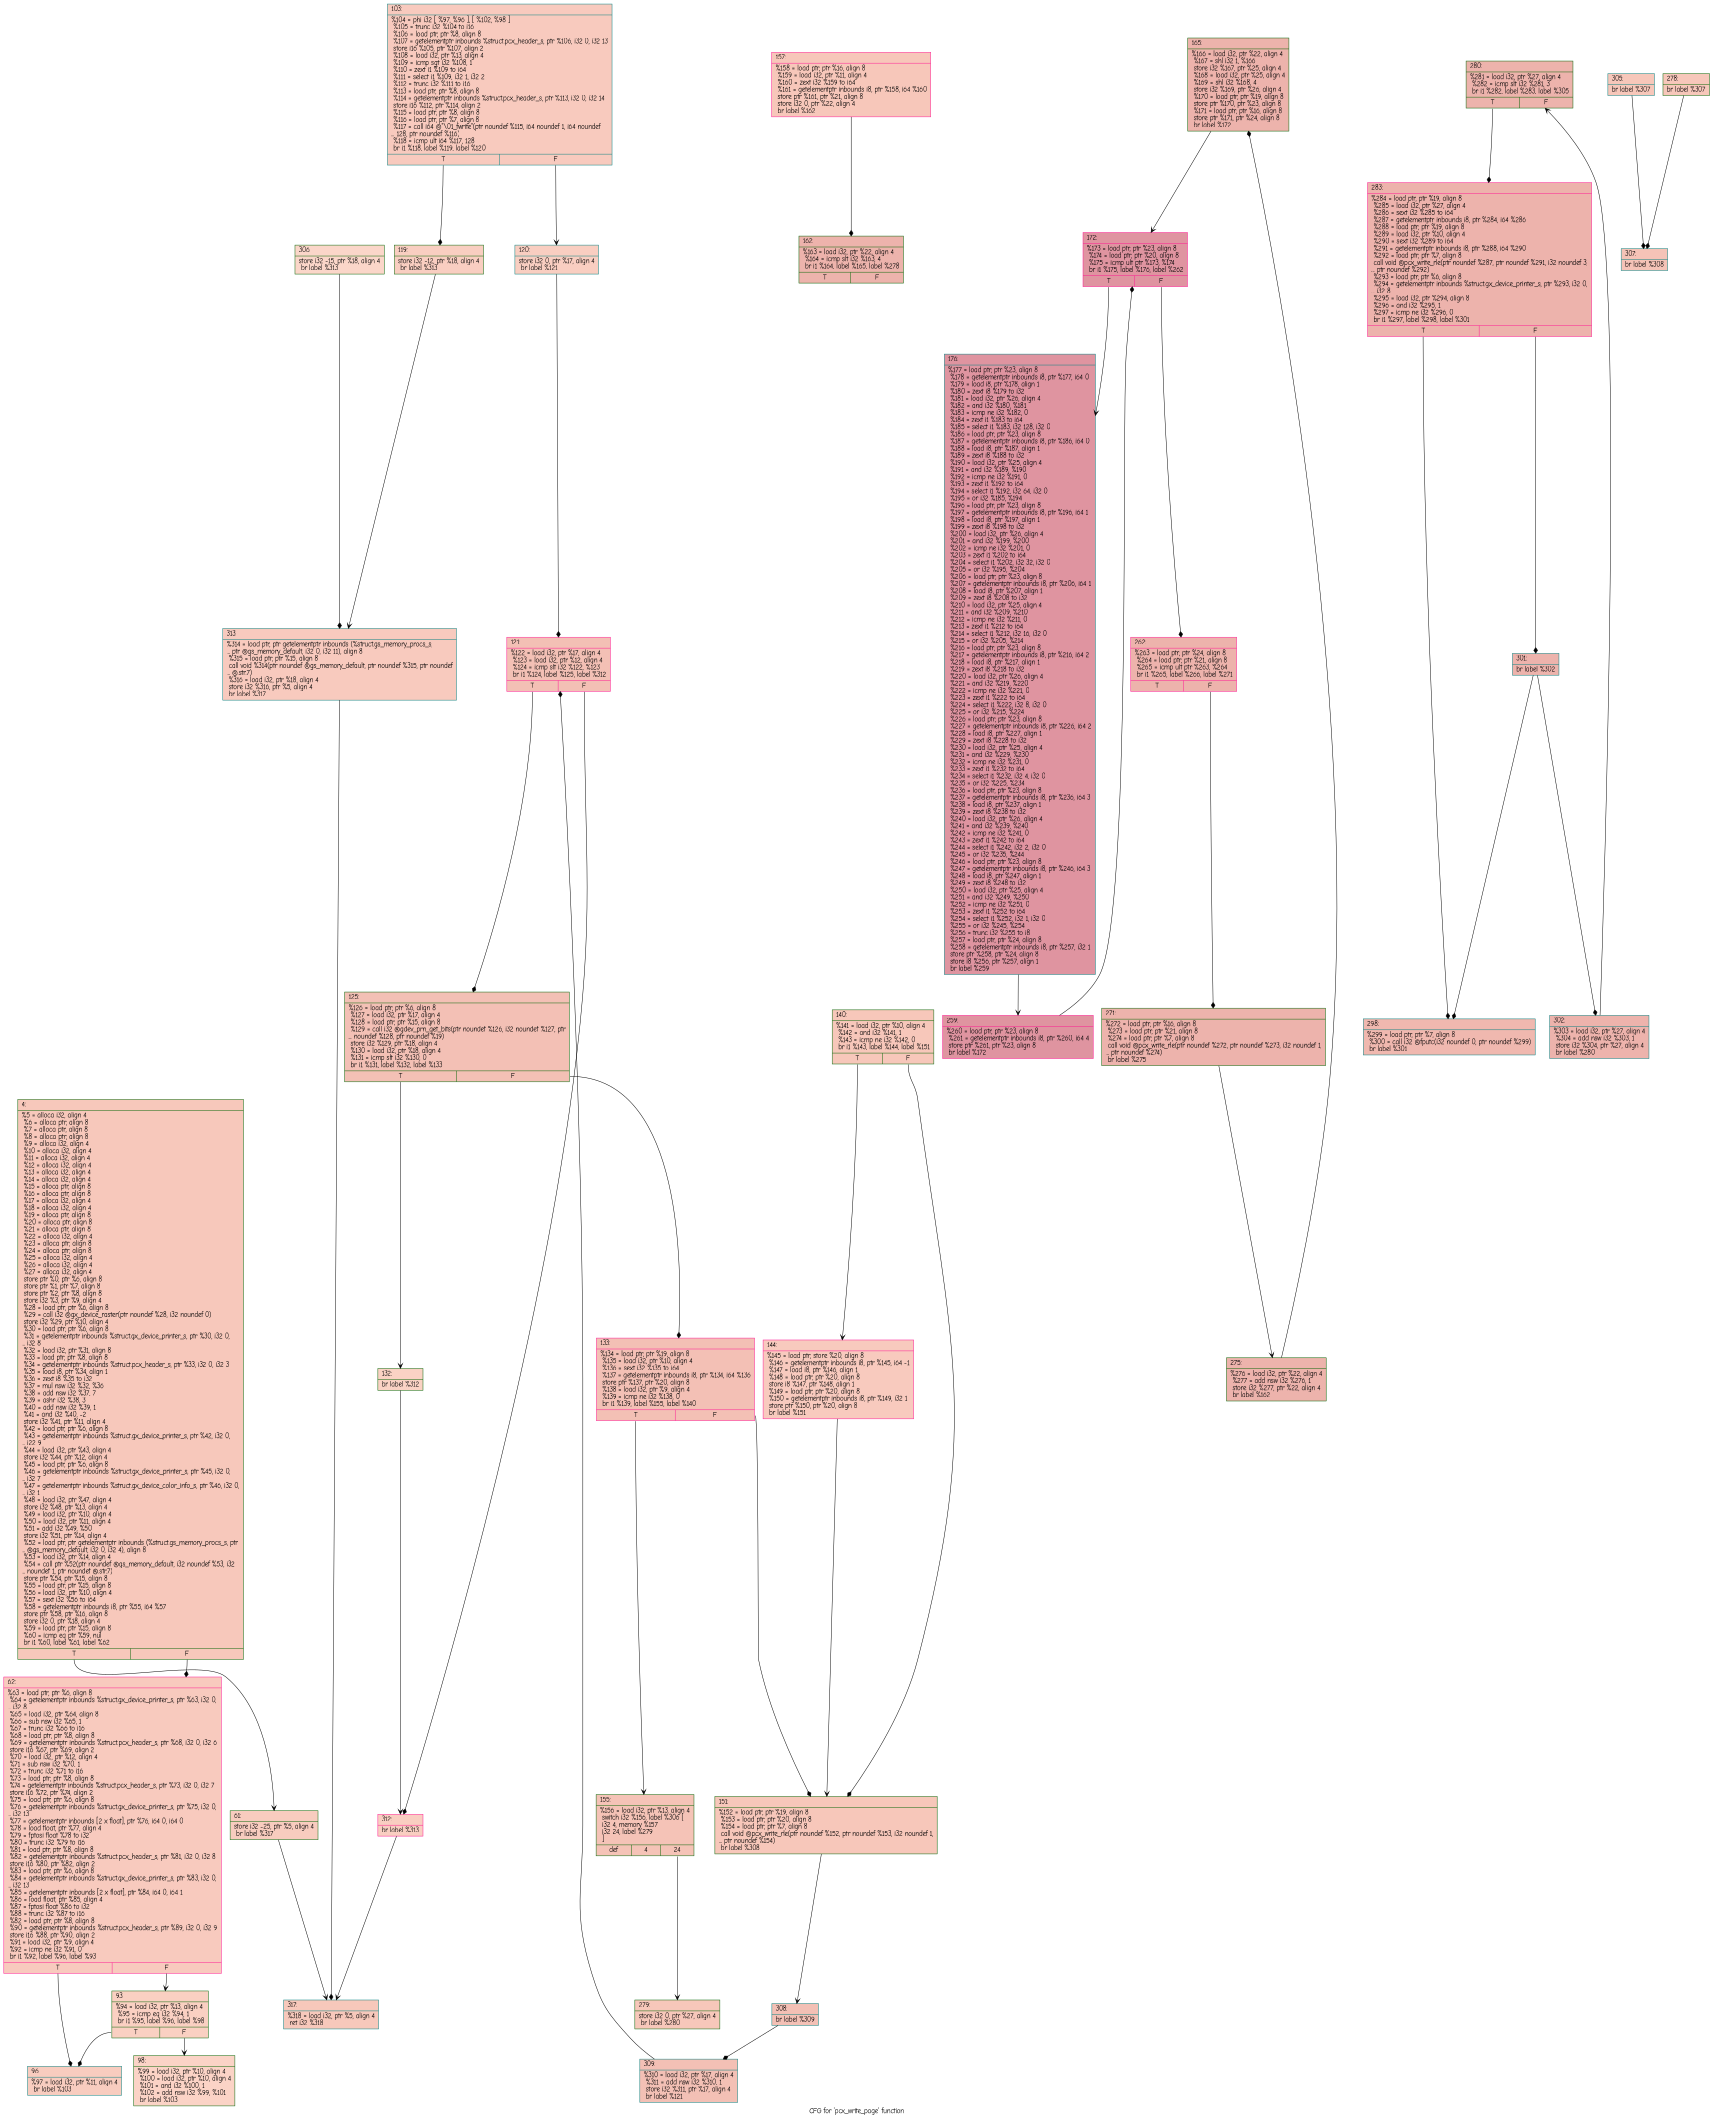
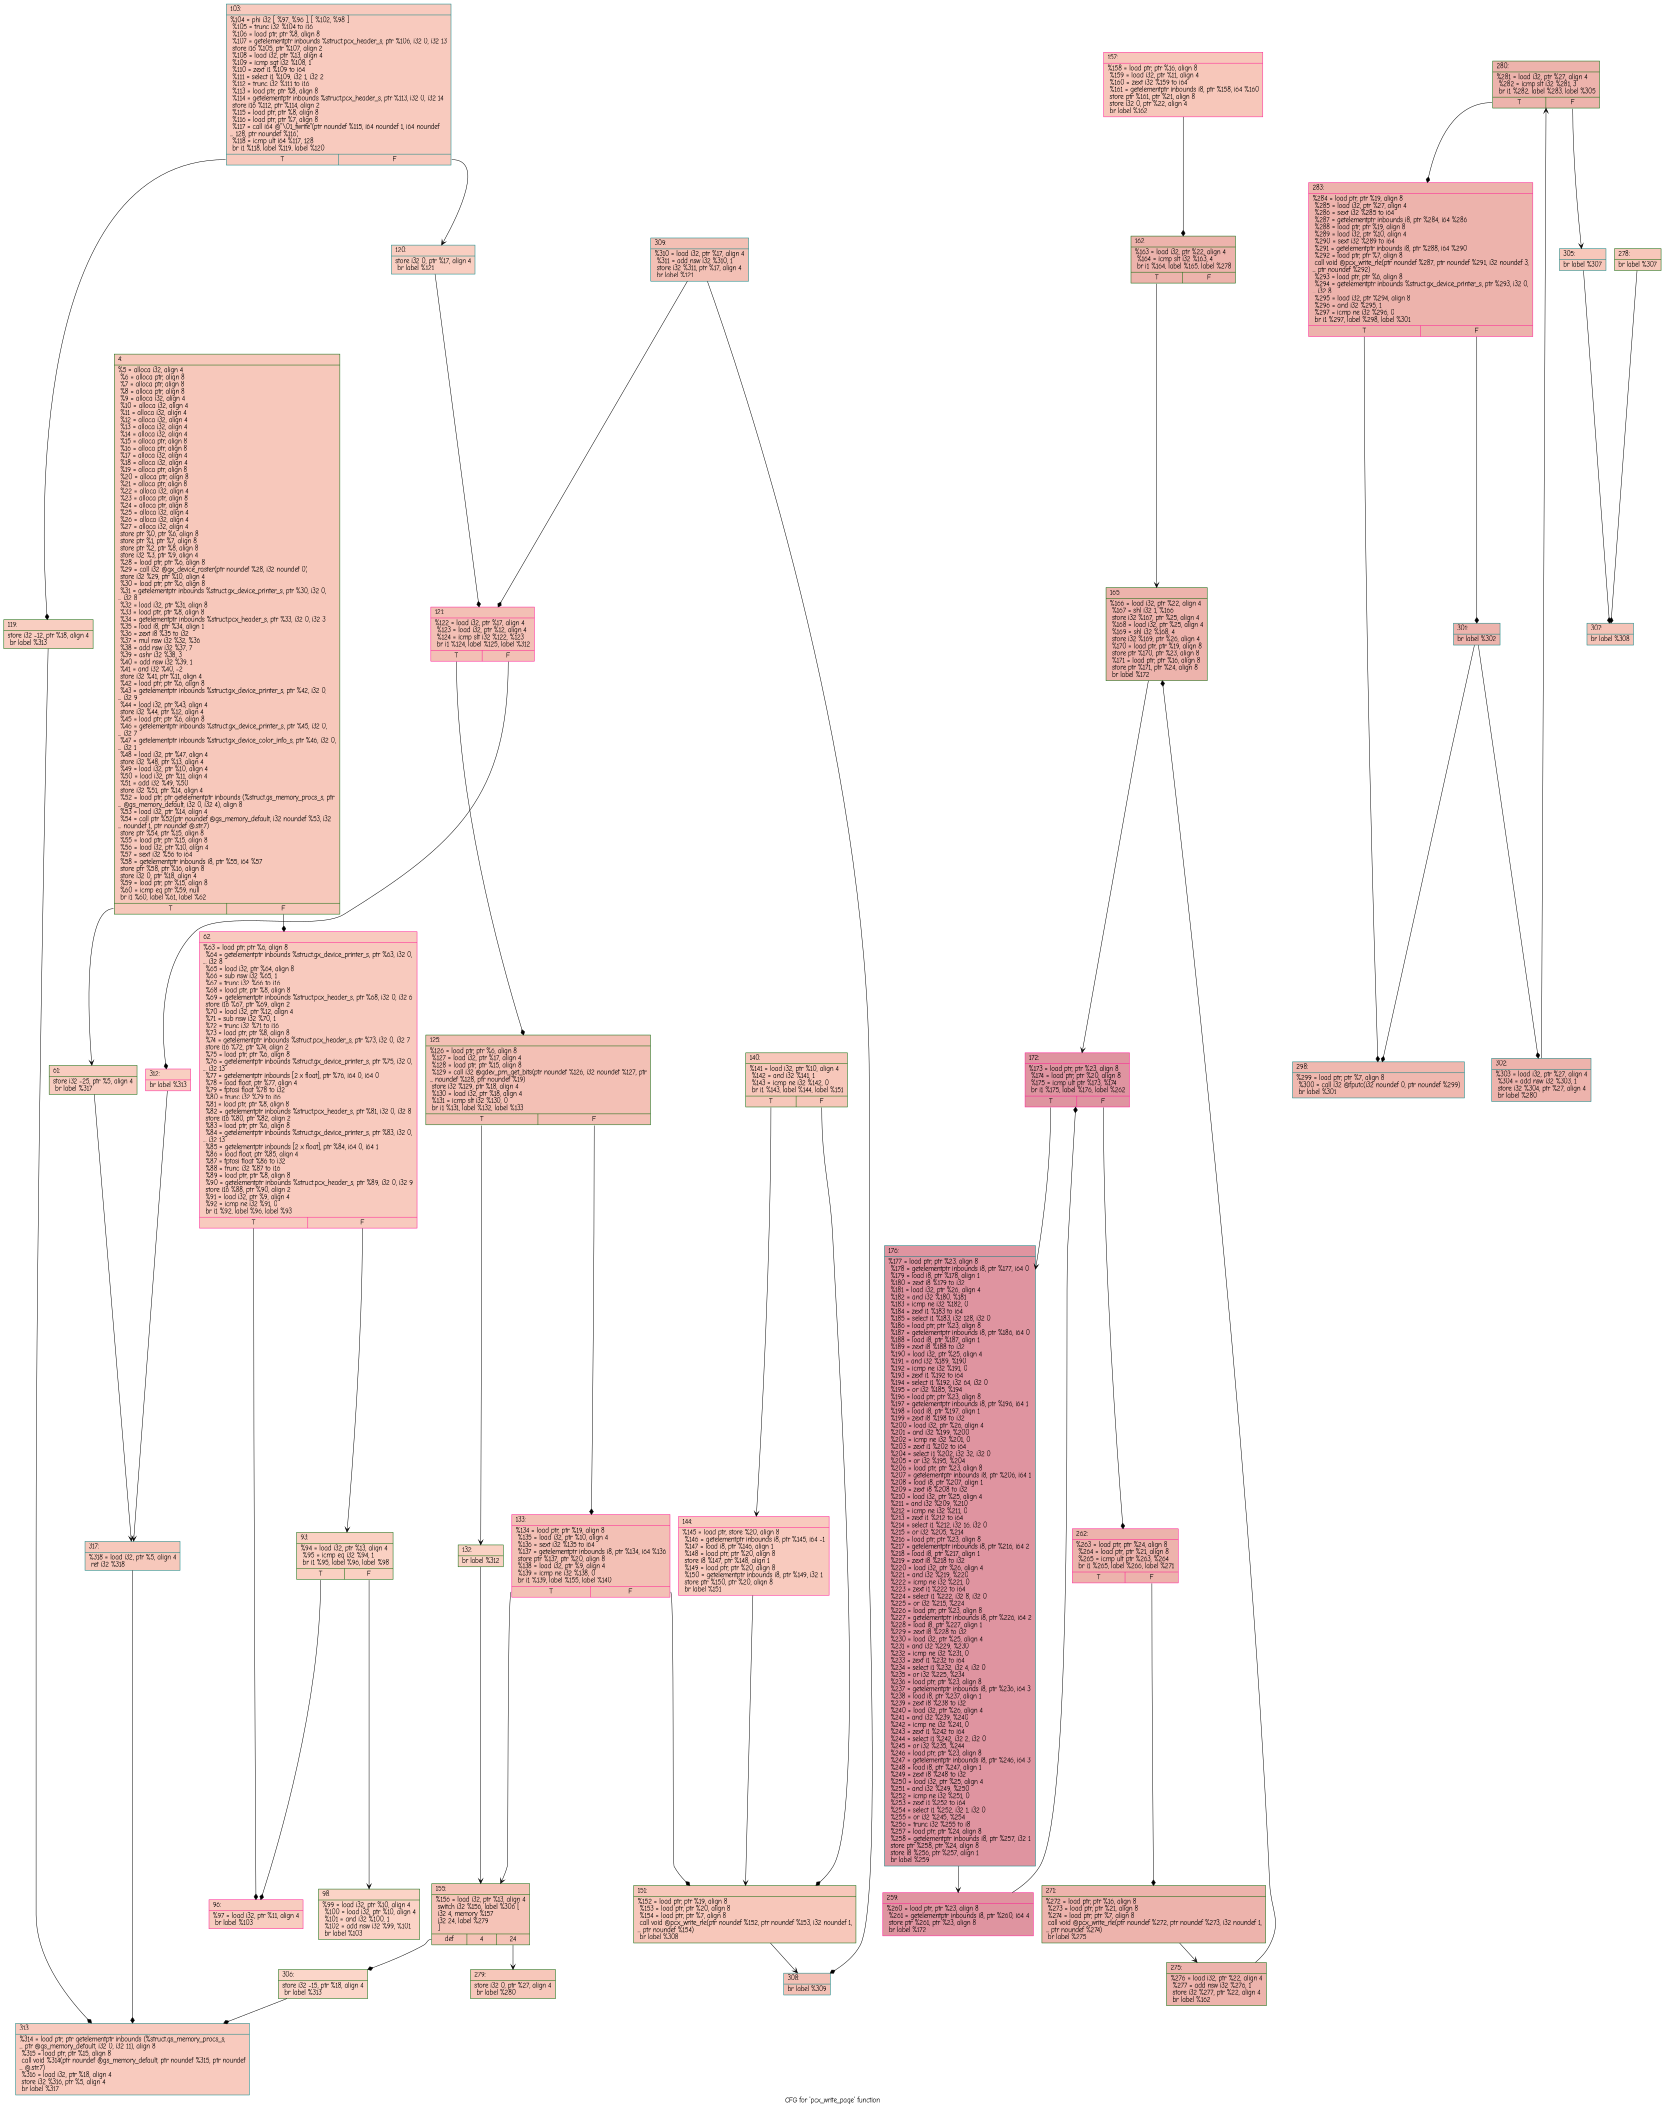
none -> (1575, 176)
none -> (1157, 433)
(392, 449) -> (37, 1341)
(335, 1347) -> (133, 1794)
(32, 1443) -> (128, 698)
(400, 1600) -> (481, 1723)
(51, 1921) -> (247, 1176)
none -> (403, 1955)
(753, 2041) -> (869, 1122)
(75, 2081) -> (256, 1914)
